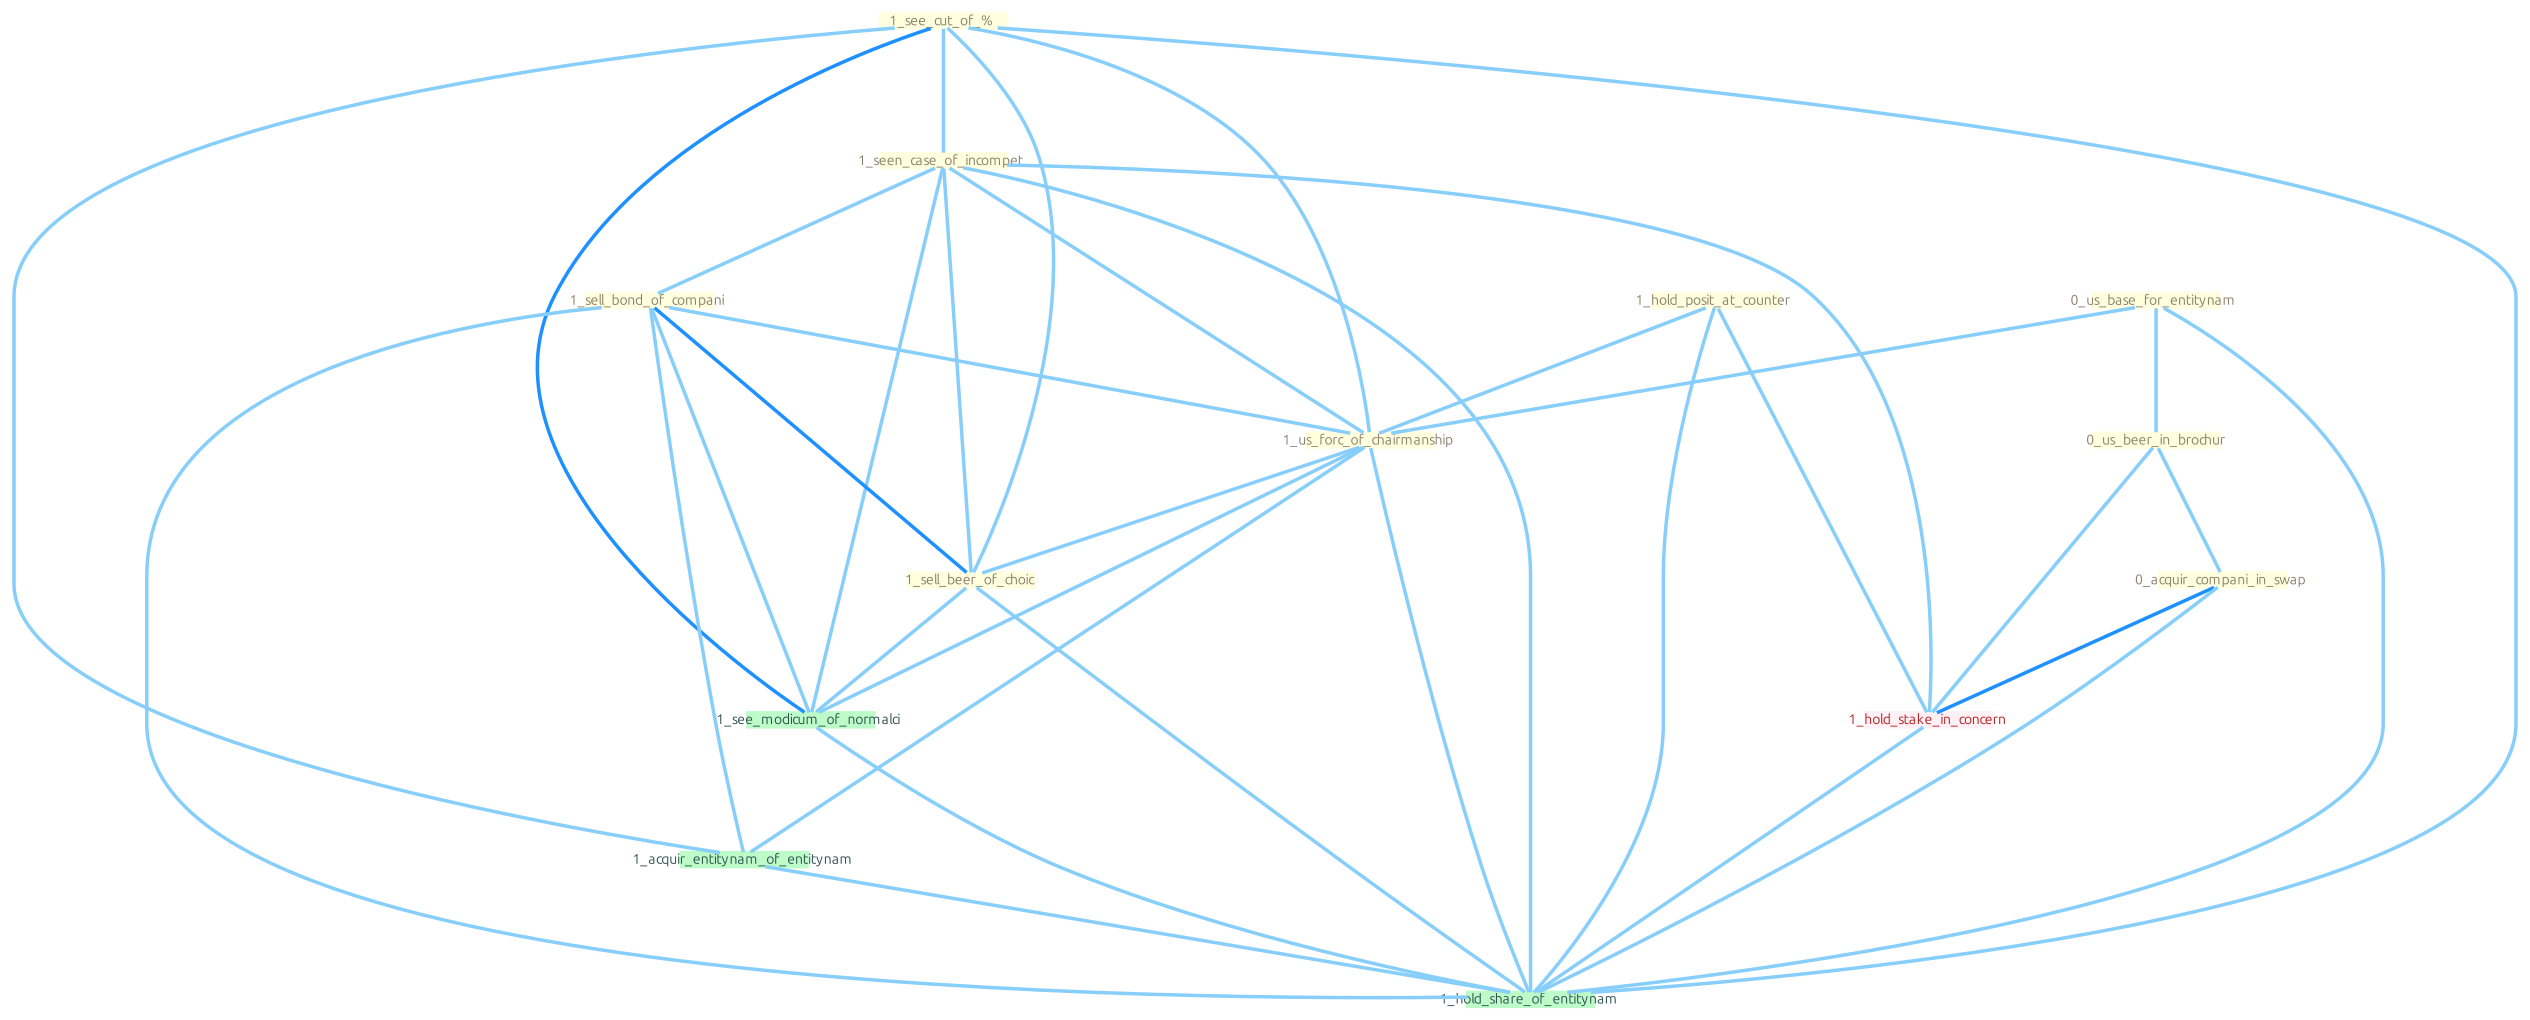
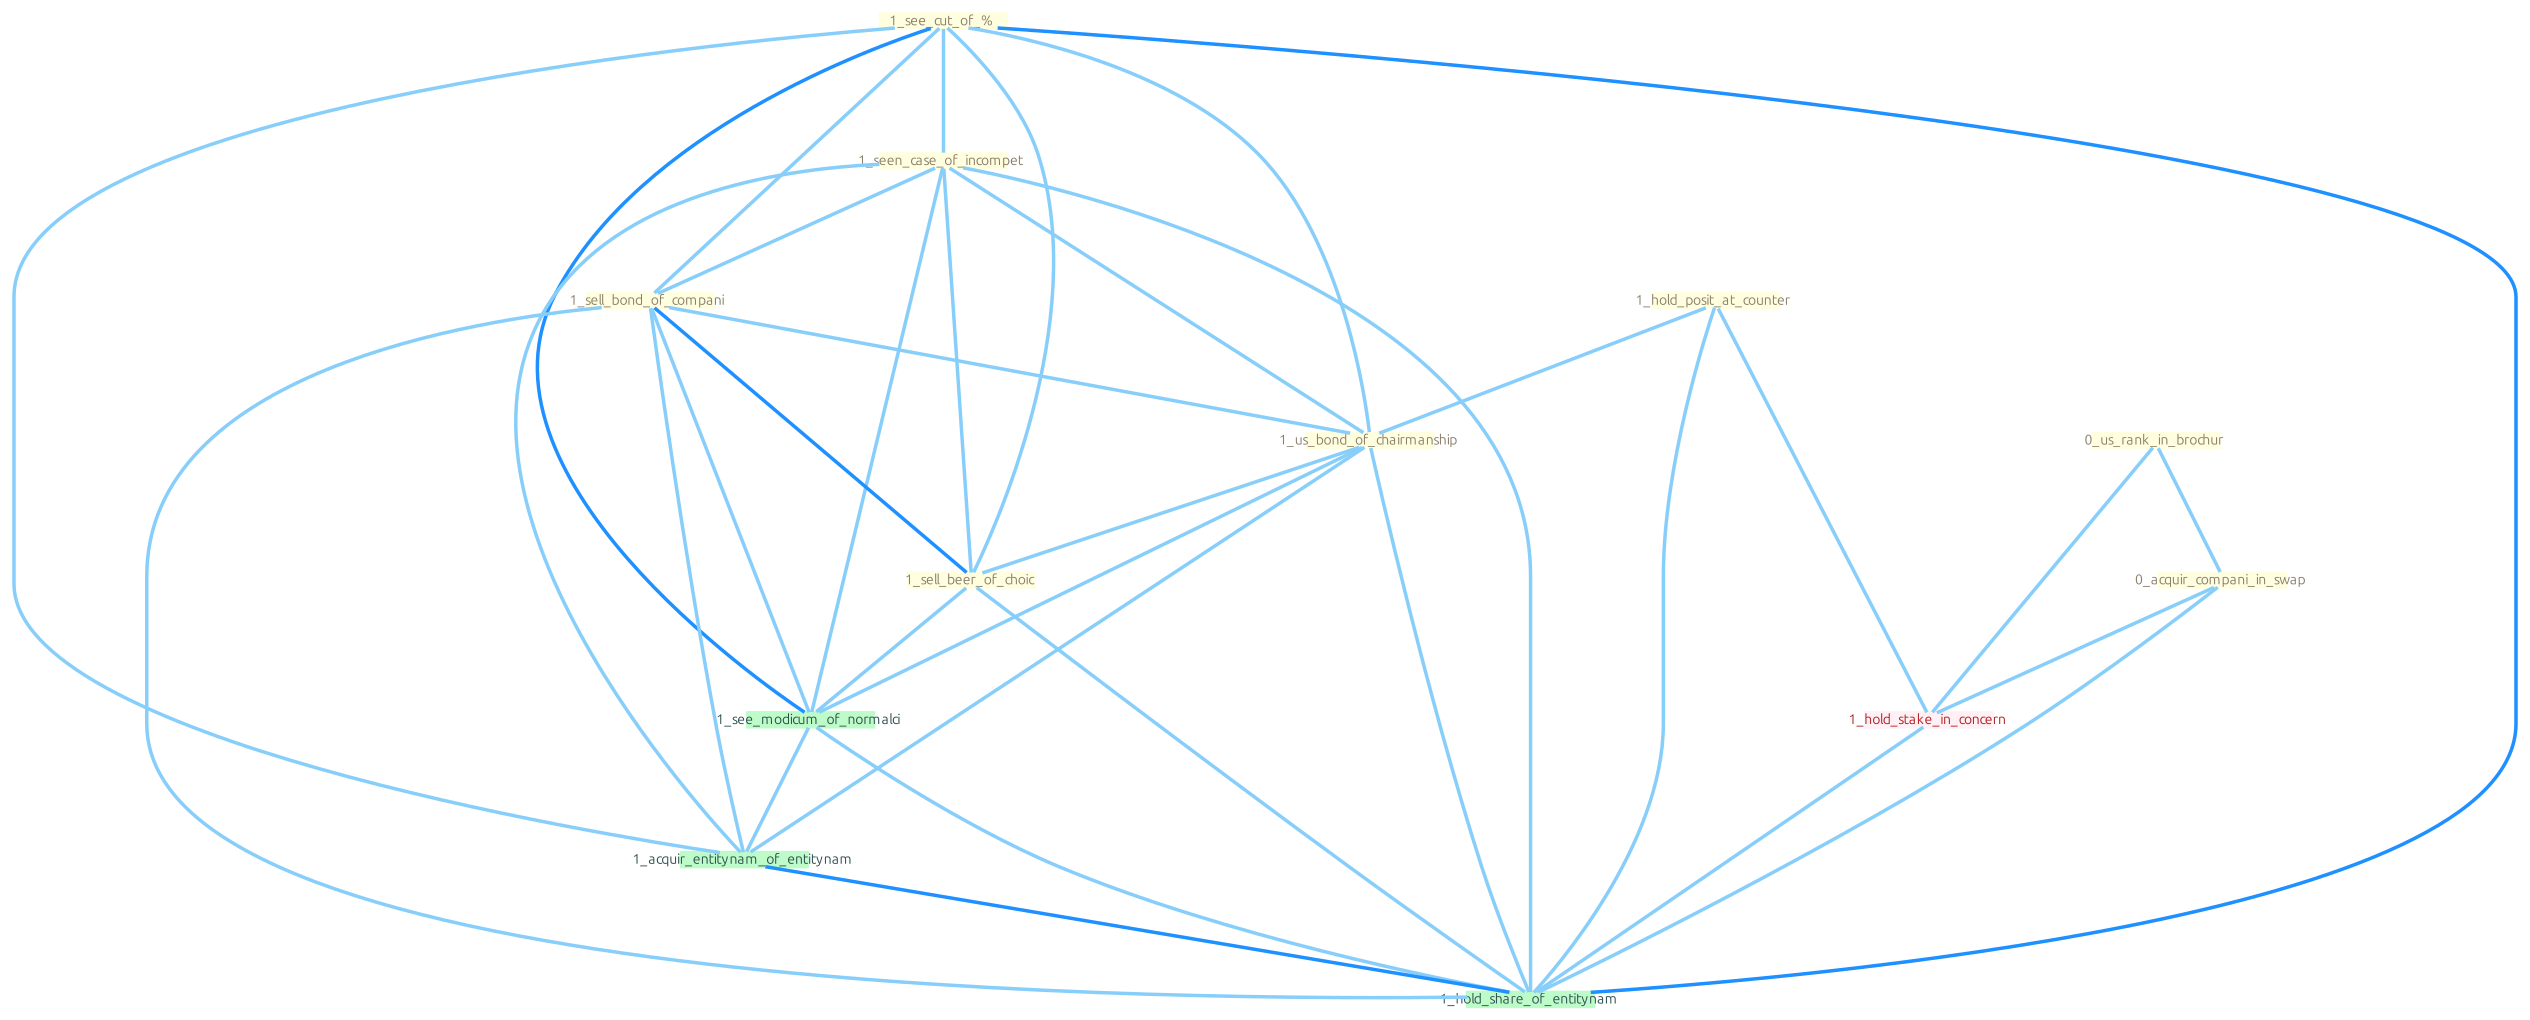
none -> (811, 147)
(1638, 225) -> (519, 422)
(2469, 248) -> (2469, 248)
(2156, 301) -> none
(1370, 440) -> (1370, 440)
(2156, 440) -> (2156, 440)
(2075, 650) -> (2075, 650)
none -> (778, 790)
(1137, 929) -> (1137, 929)
